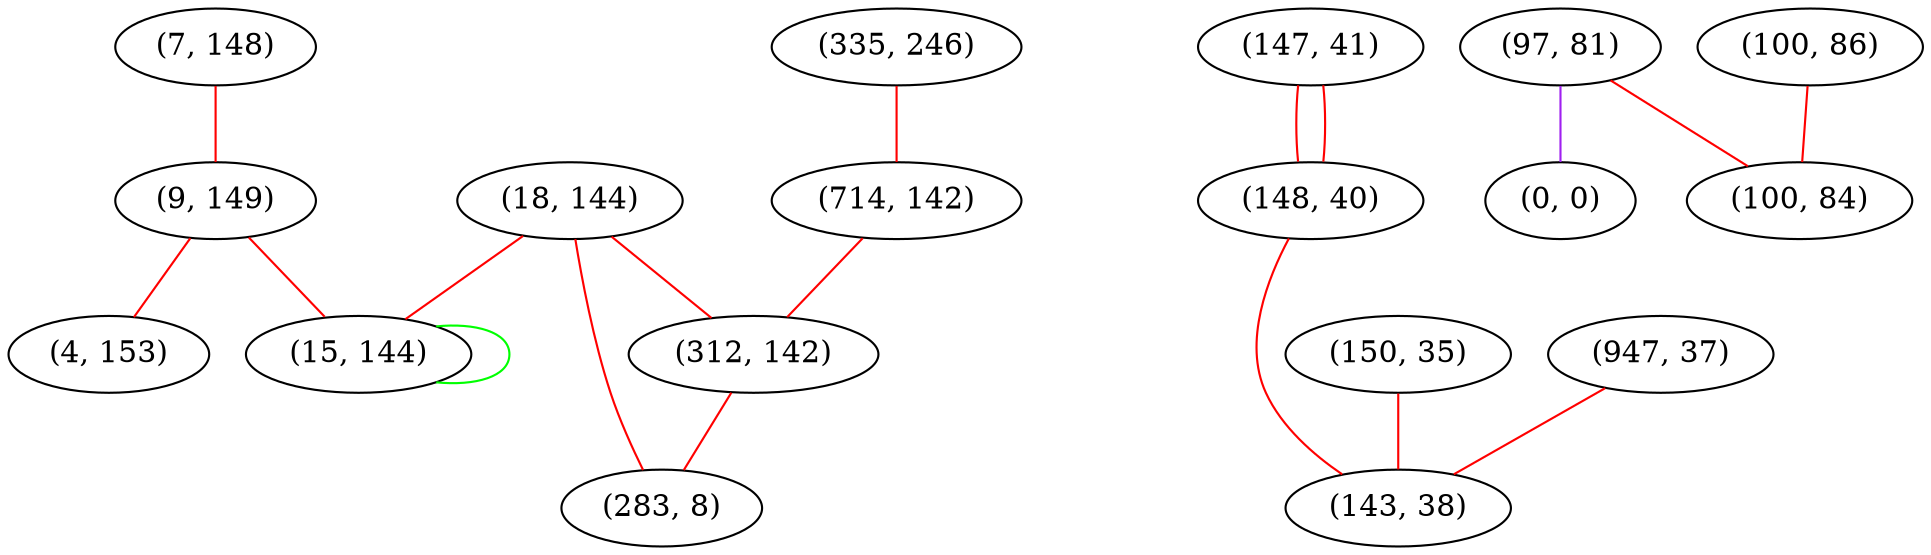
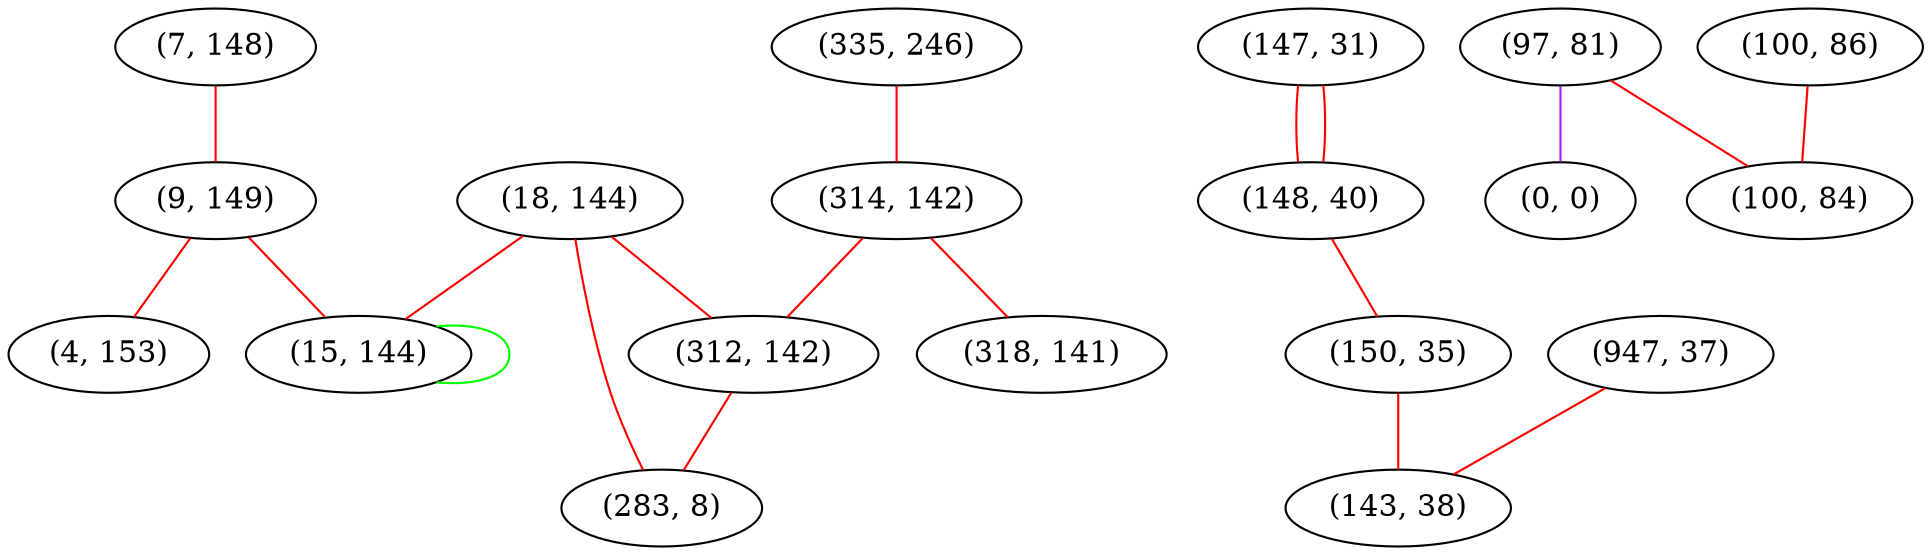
(1311, 47) -> (1311, 47)
(897, 201) -> (897, 201)
none -> (1042, 354)
(1259, 370) -> (1355, 278)
